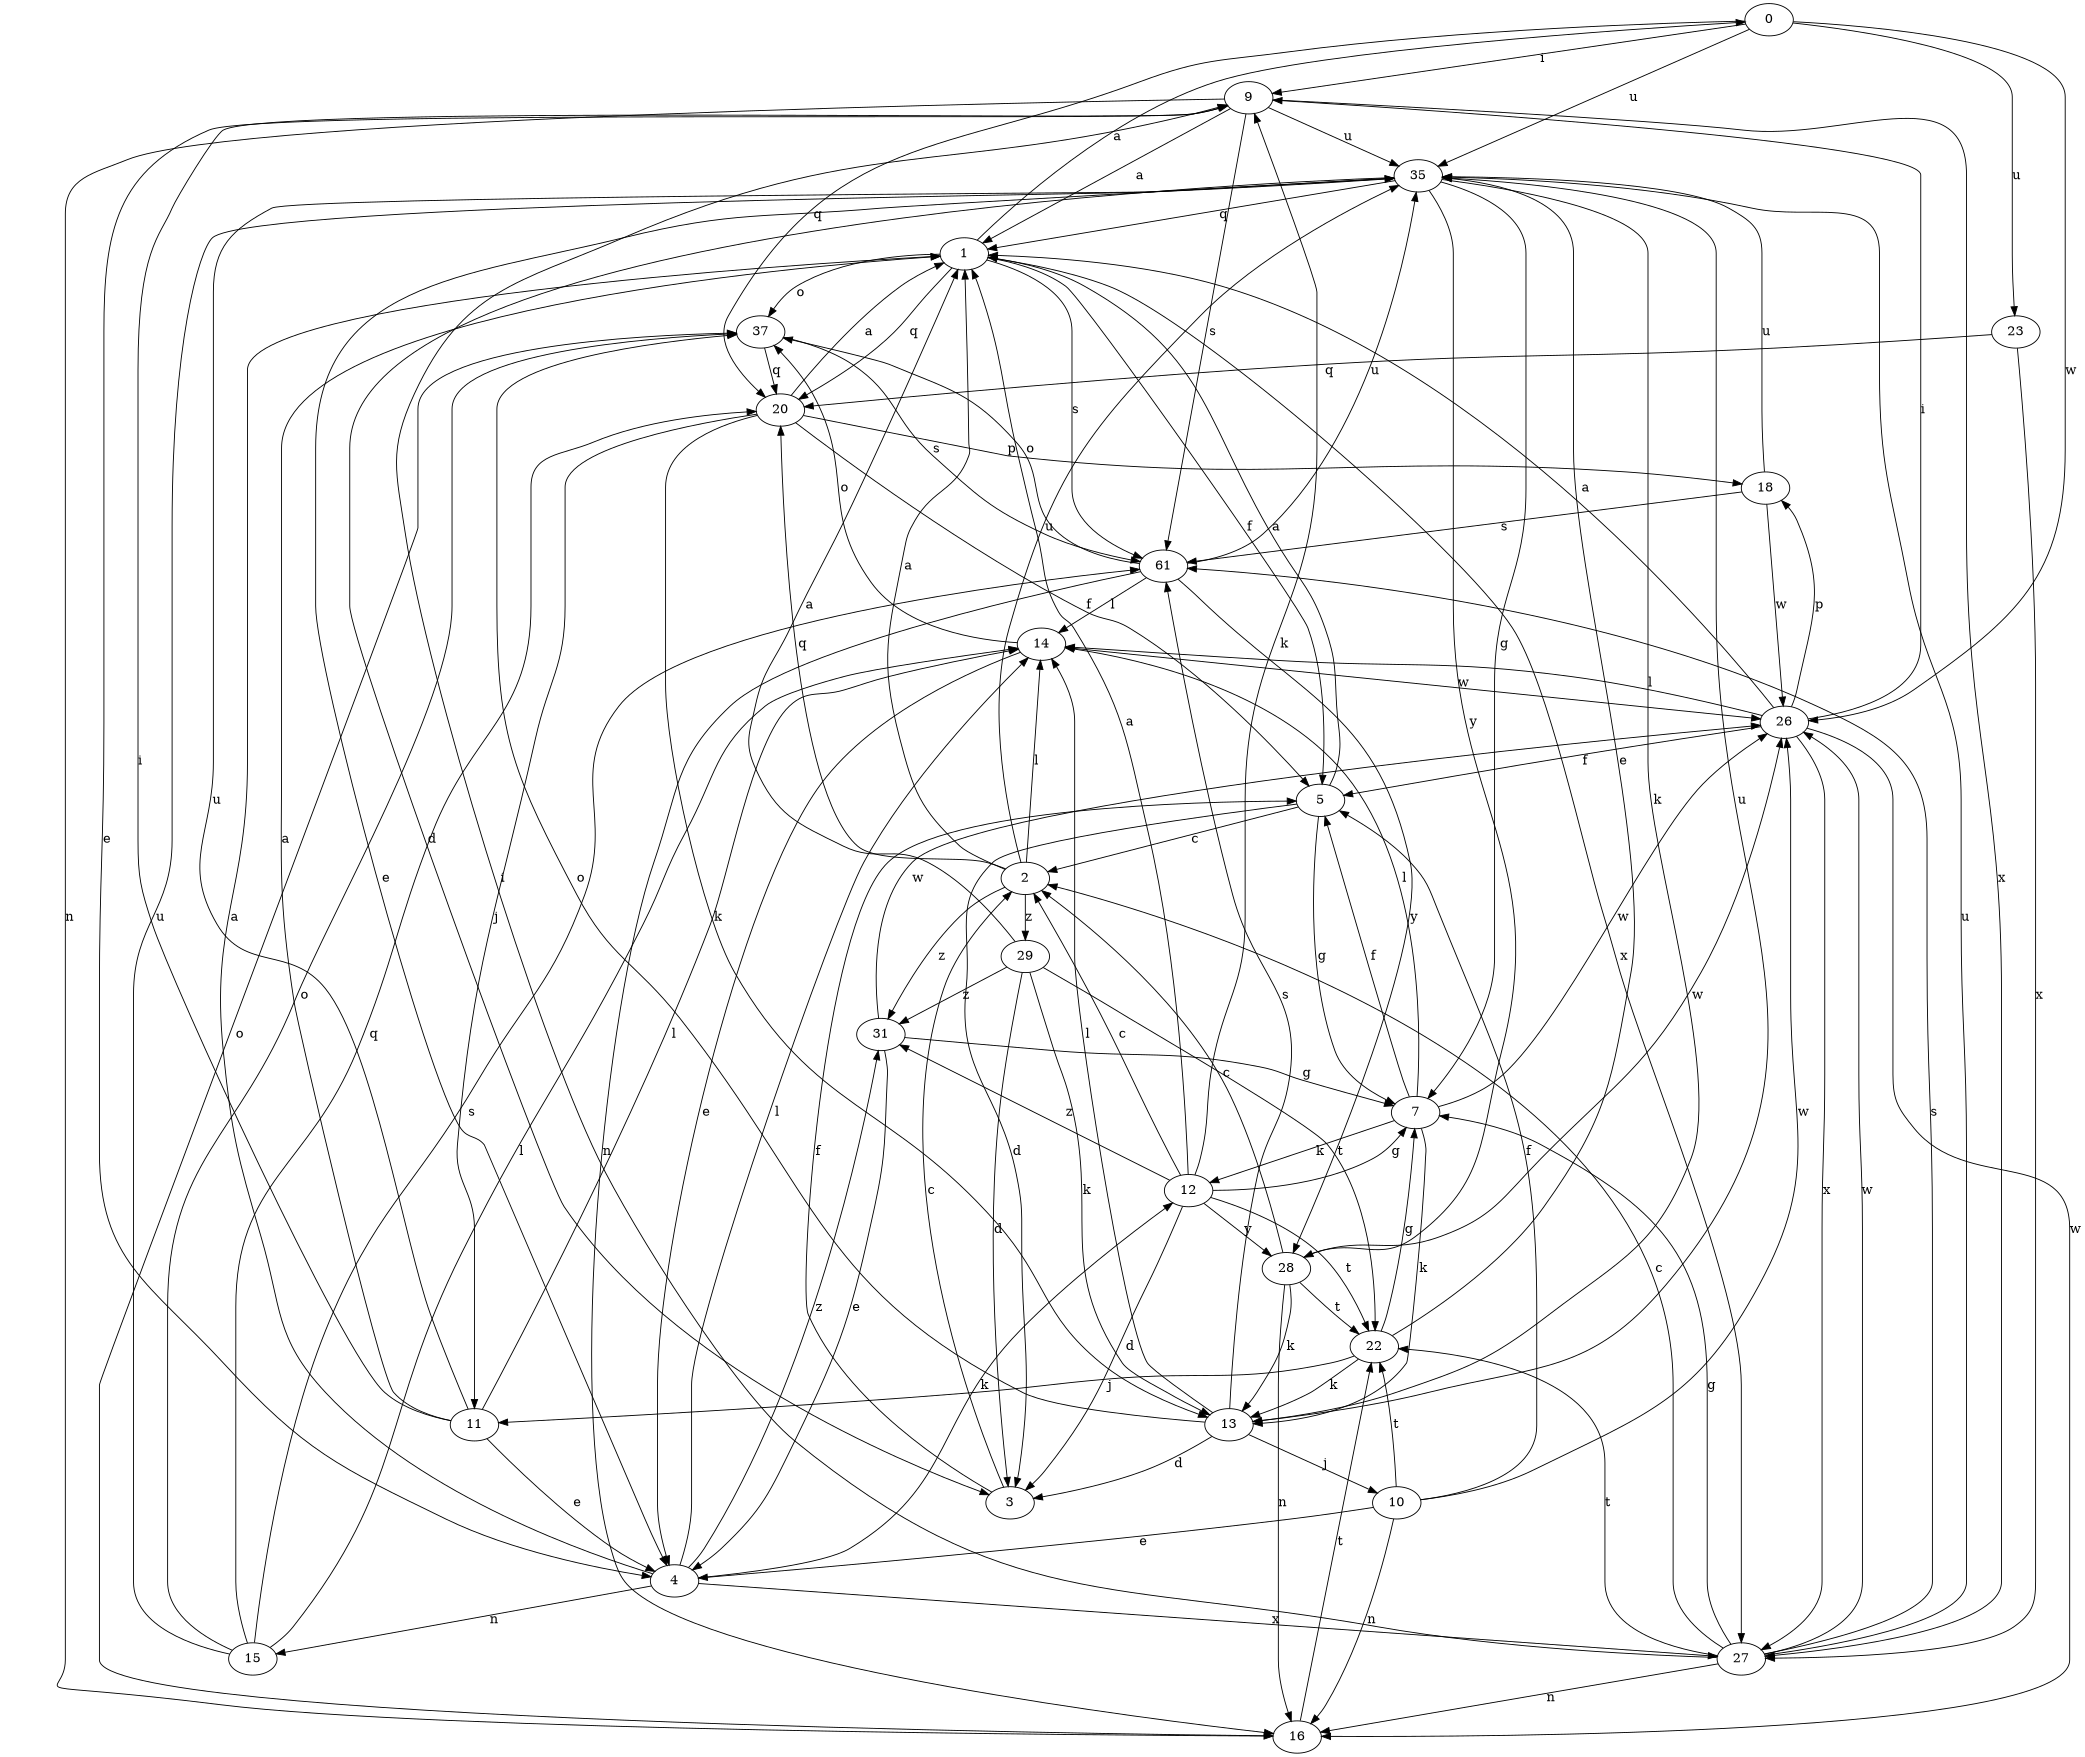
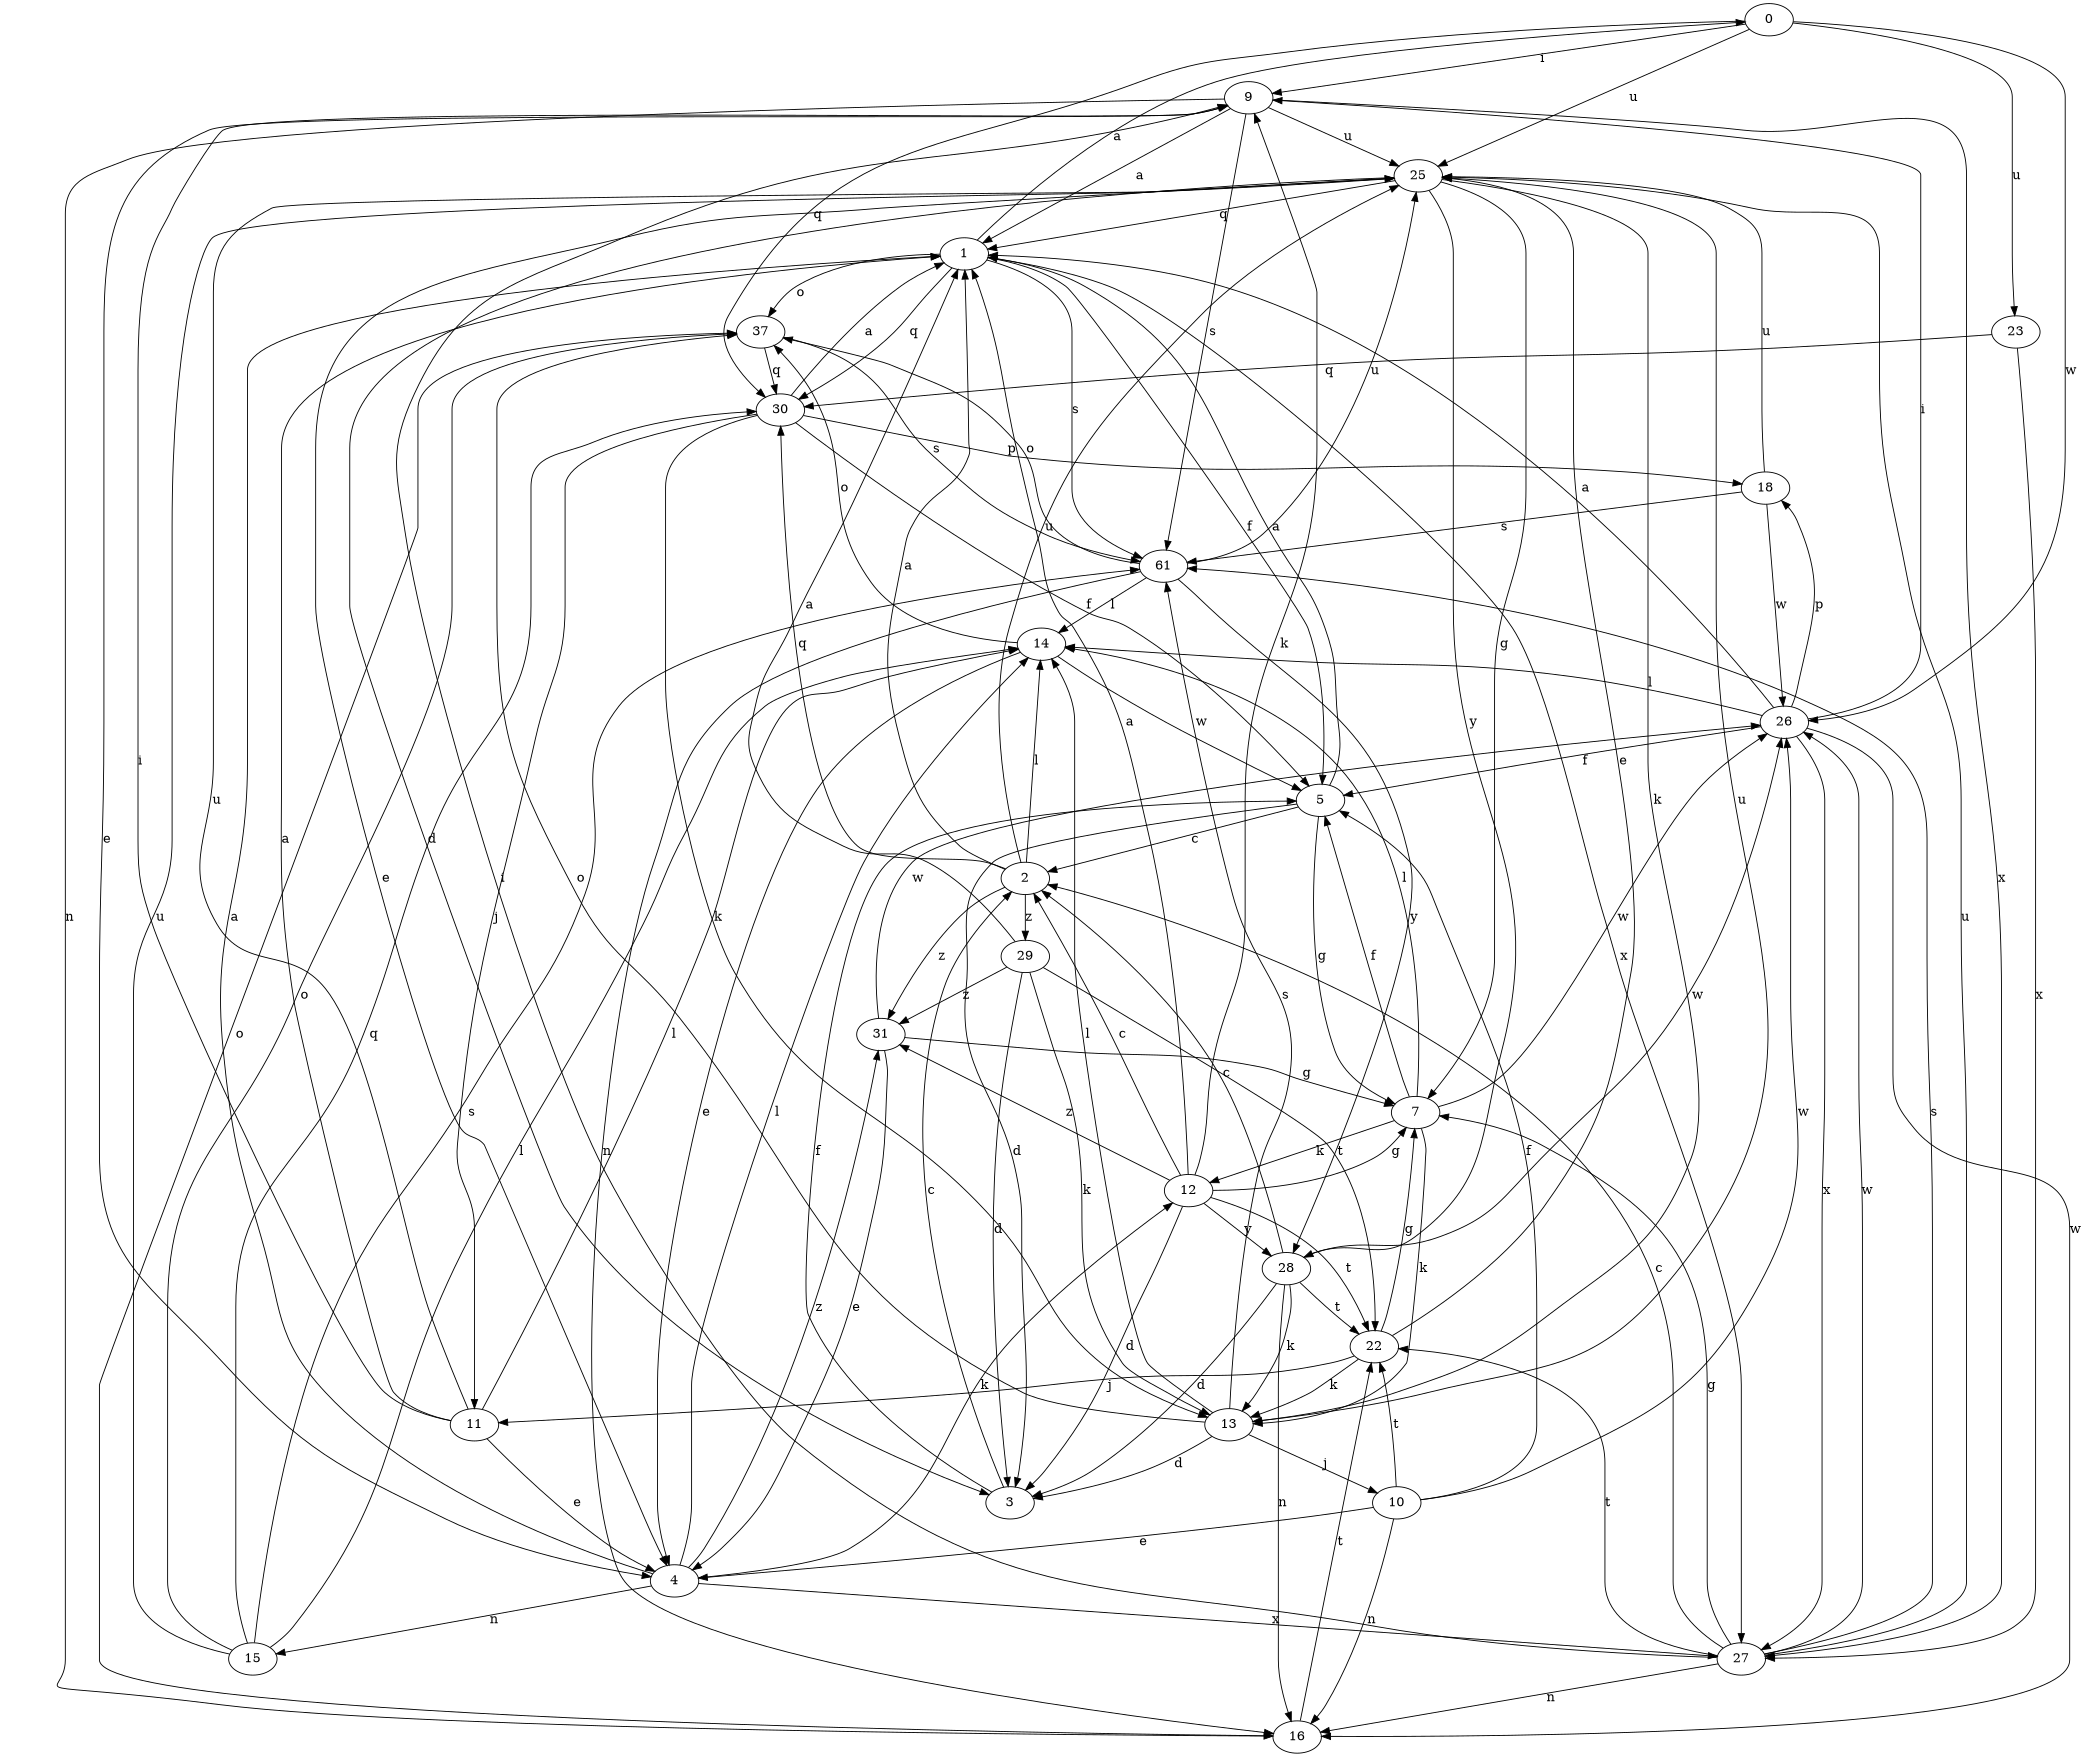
(1418, 176) -> (1418, 176)
(780, 410) -> (780, 410)
(1408, 683) -> (1173, 726)
none -> (1166, 1410)
